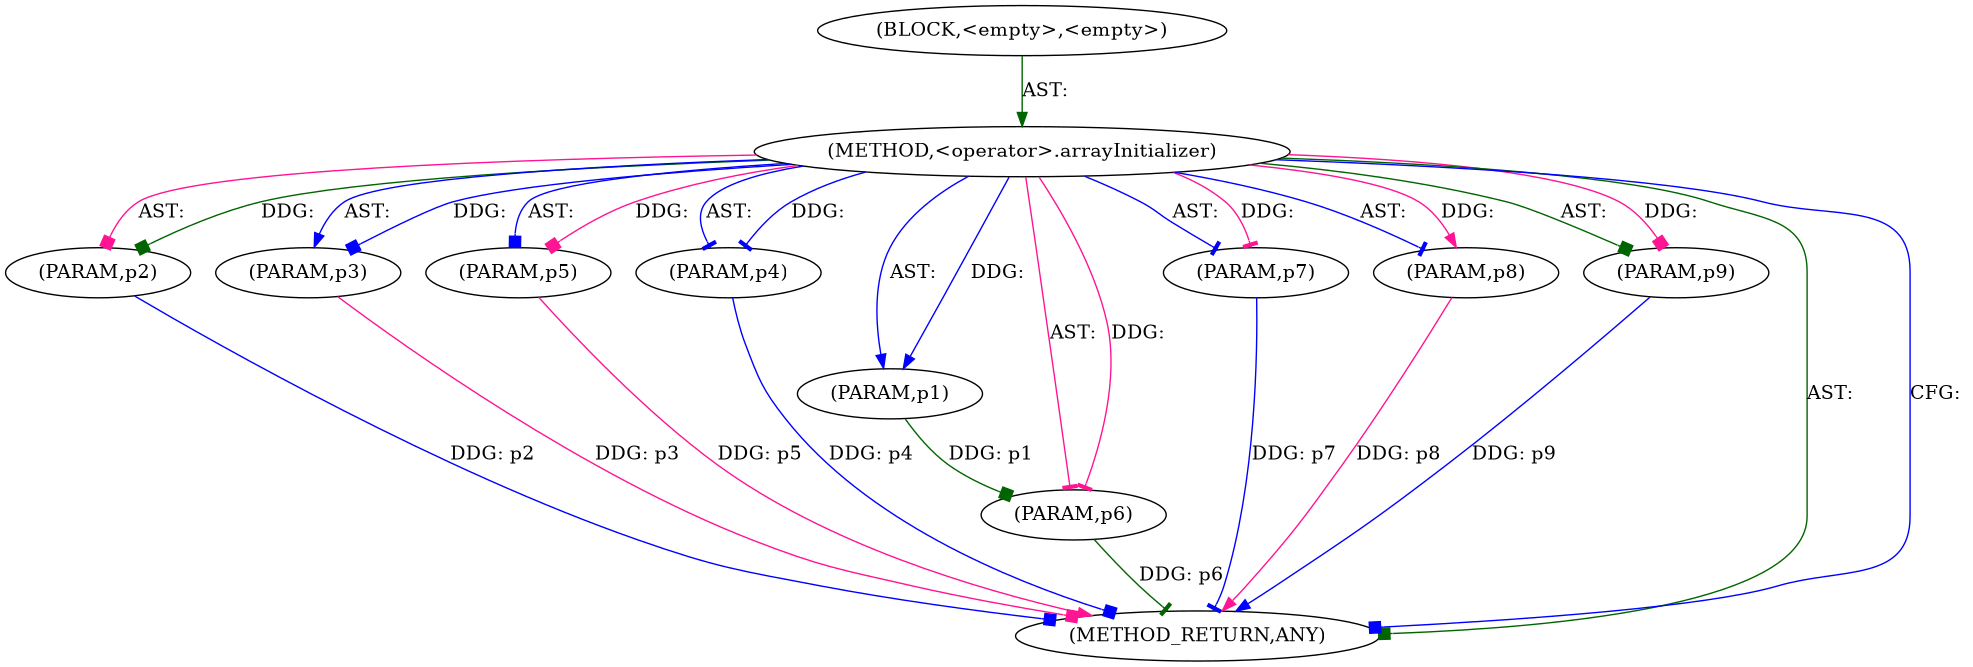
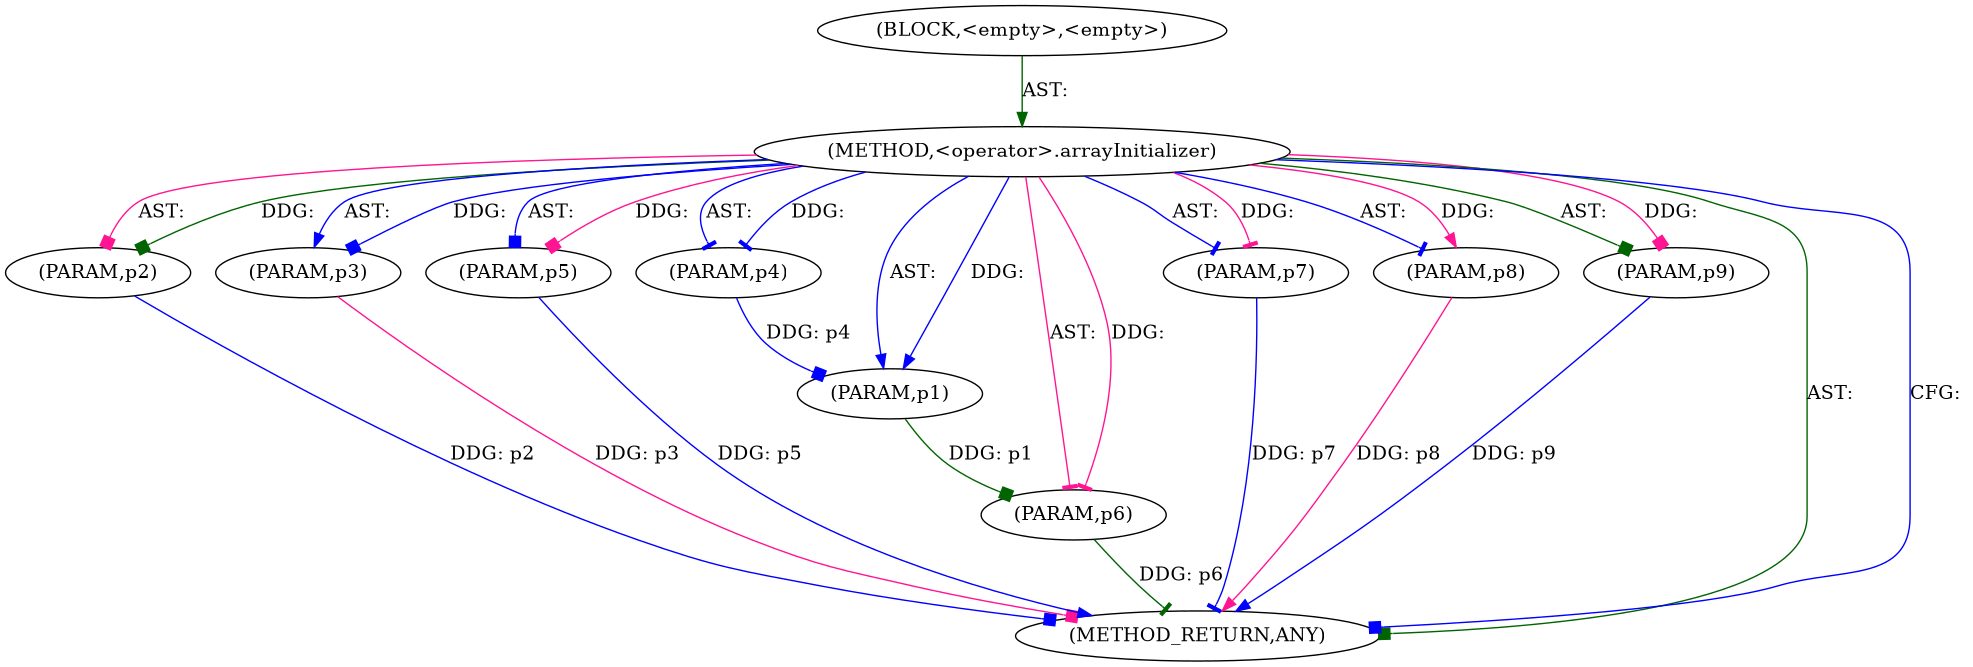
(874, 500) -> (765, 343)
(780, 504) -> (780, 504)
